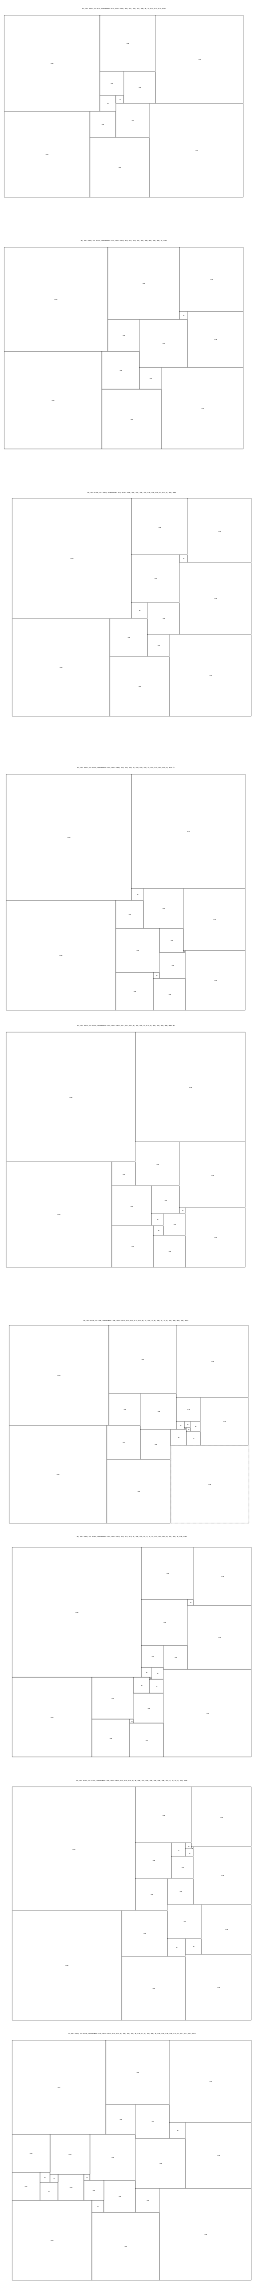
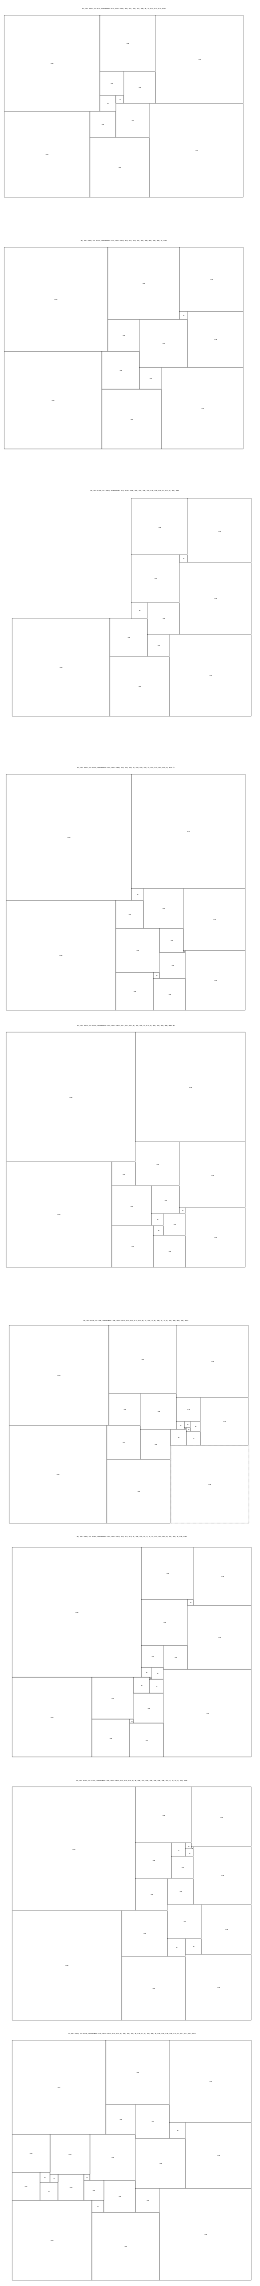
(132, 491) -> (135, 489)
(72, 558) -> none
